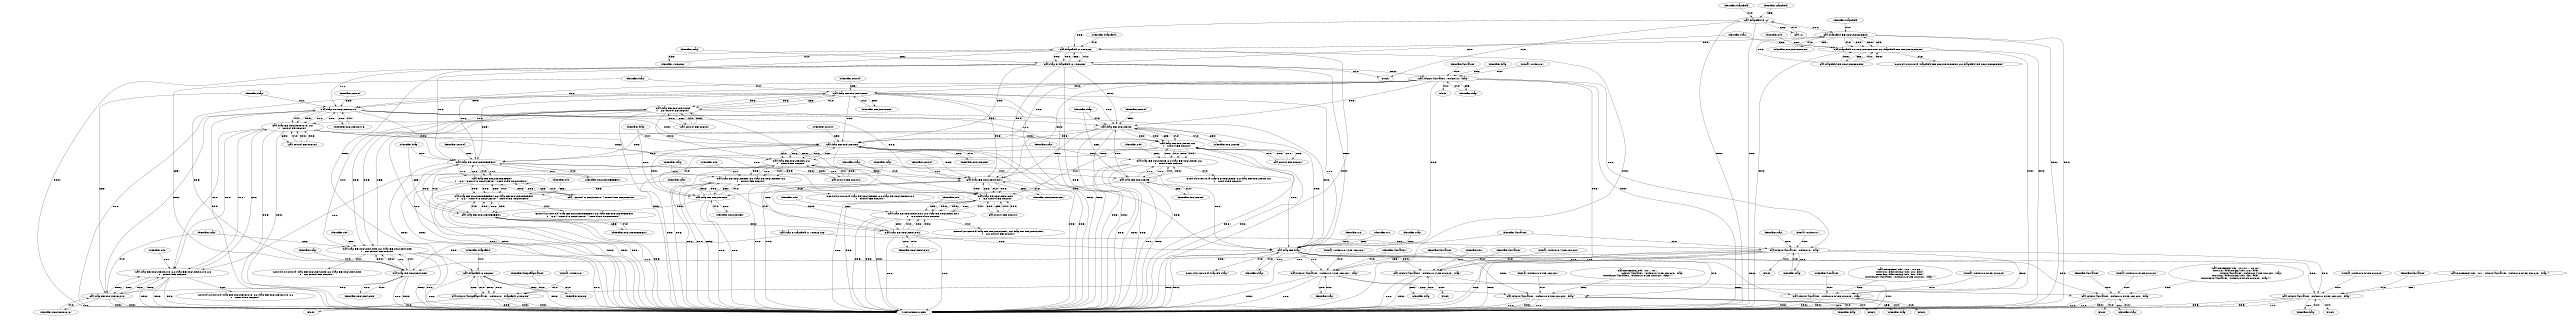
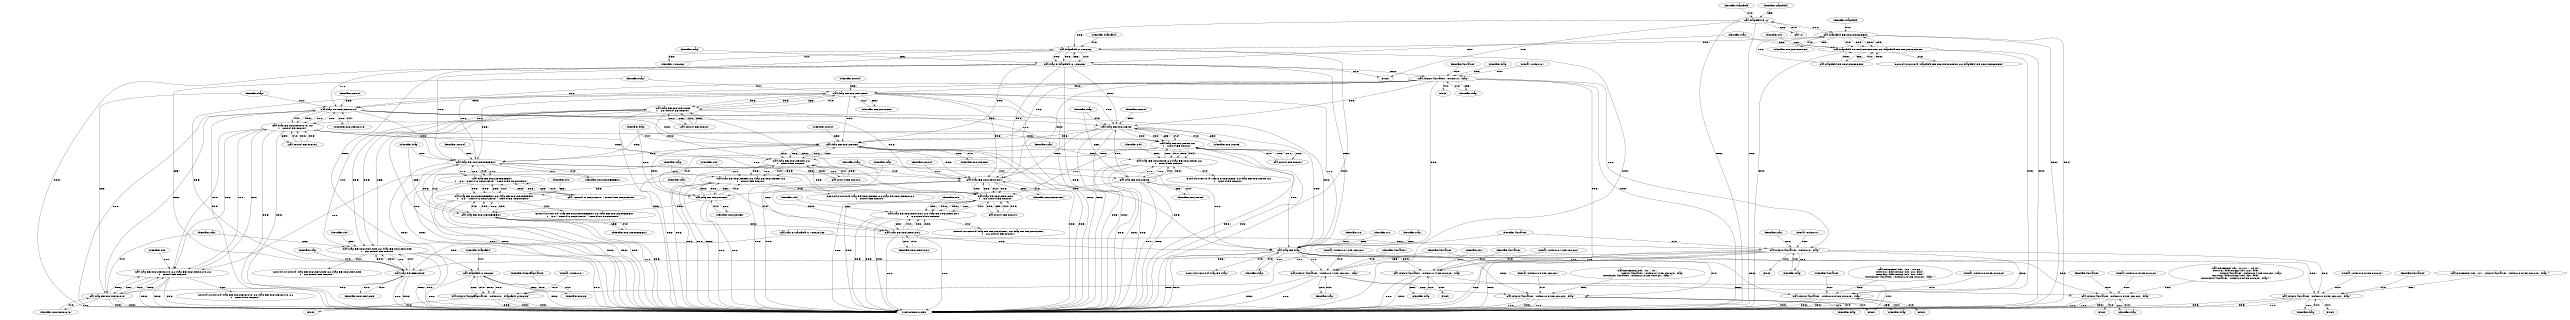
(1076, 171) -> (1076, 171)
(895, 177) -> (869, 190)
(410, 273) -> (410, 273)
